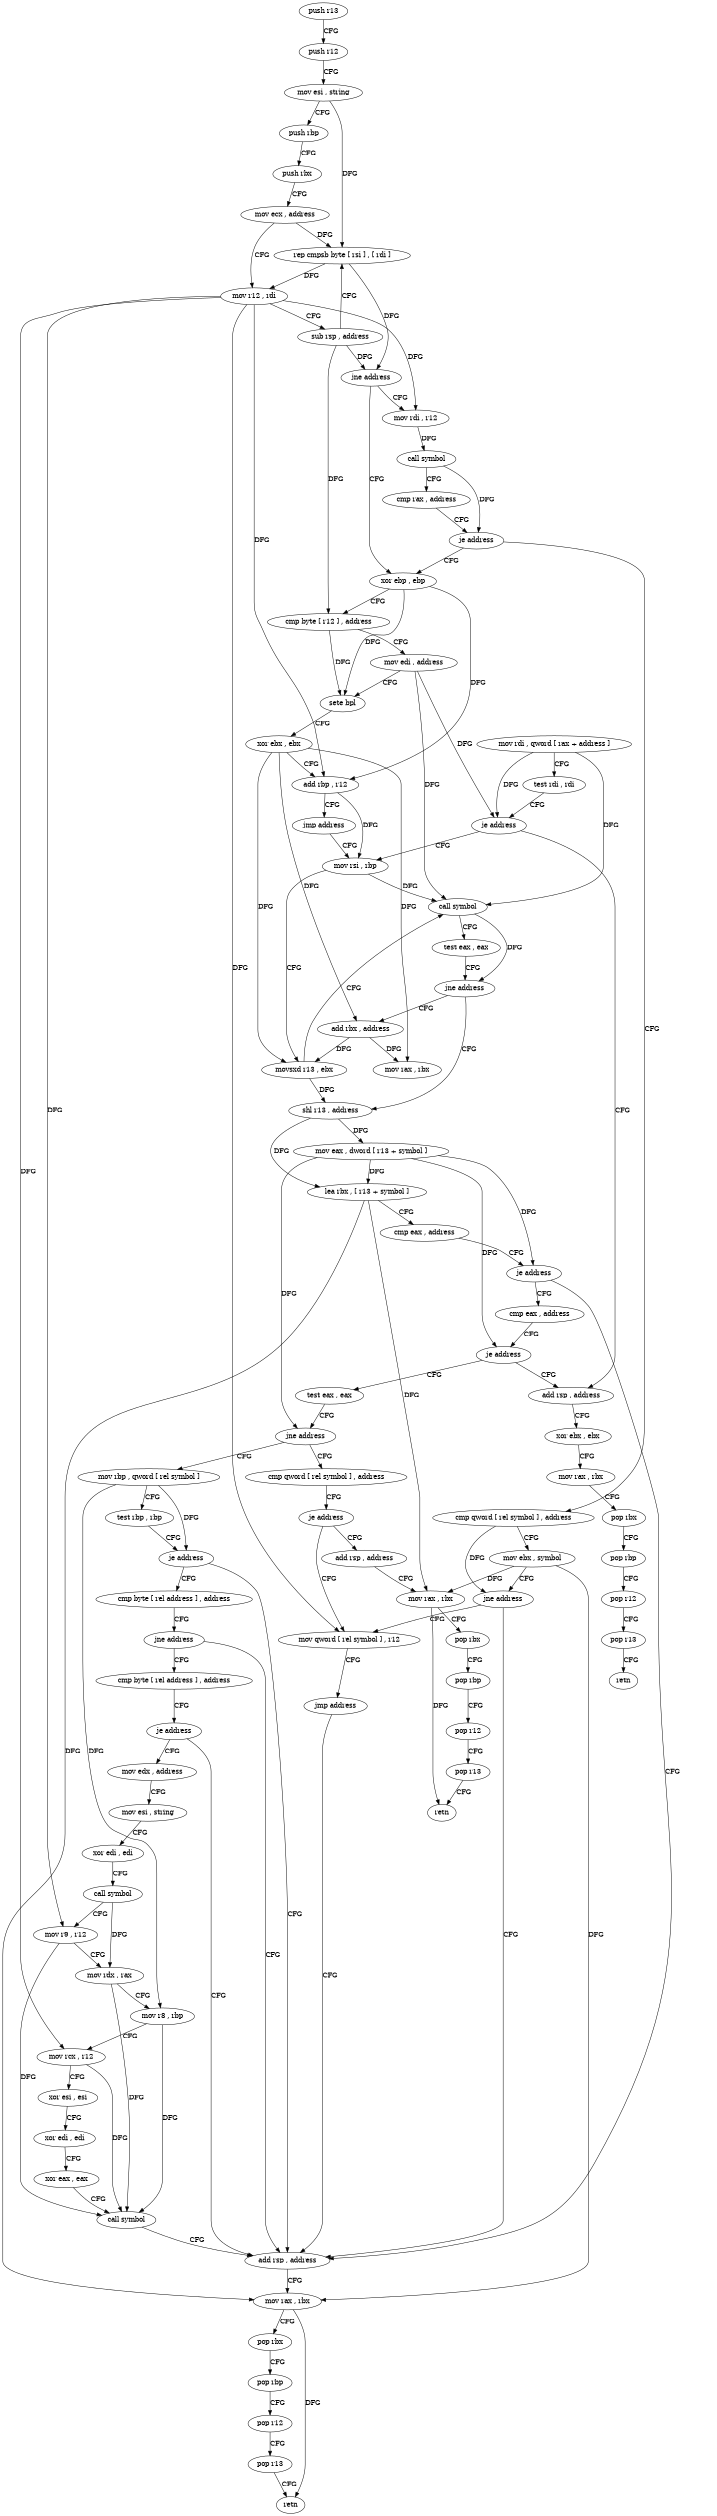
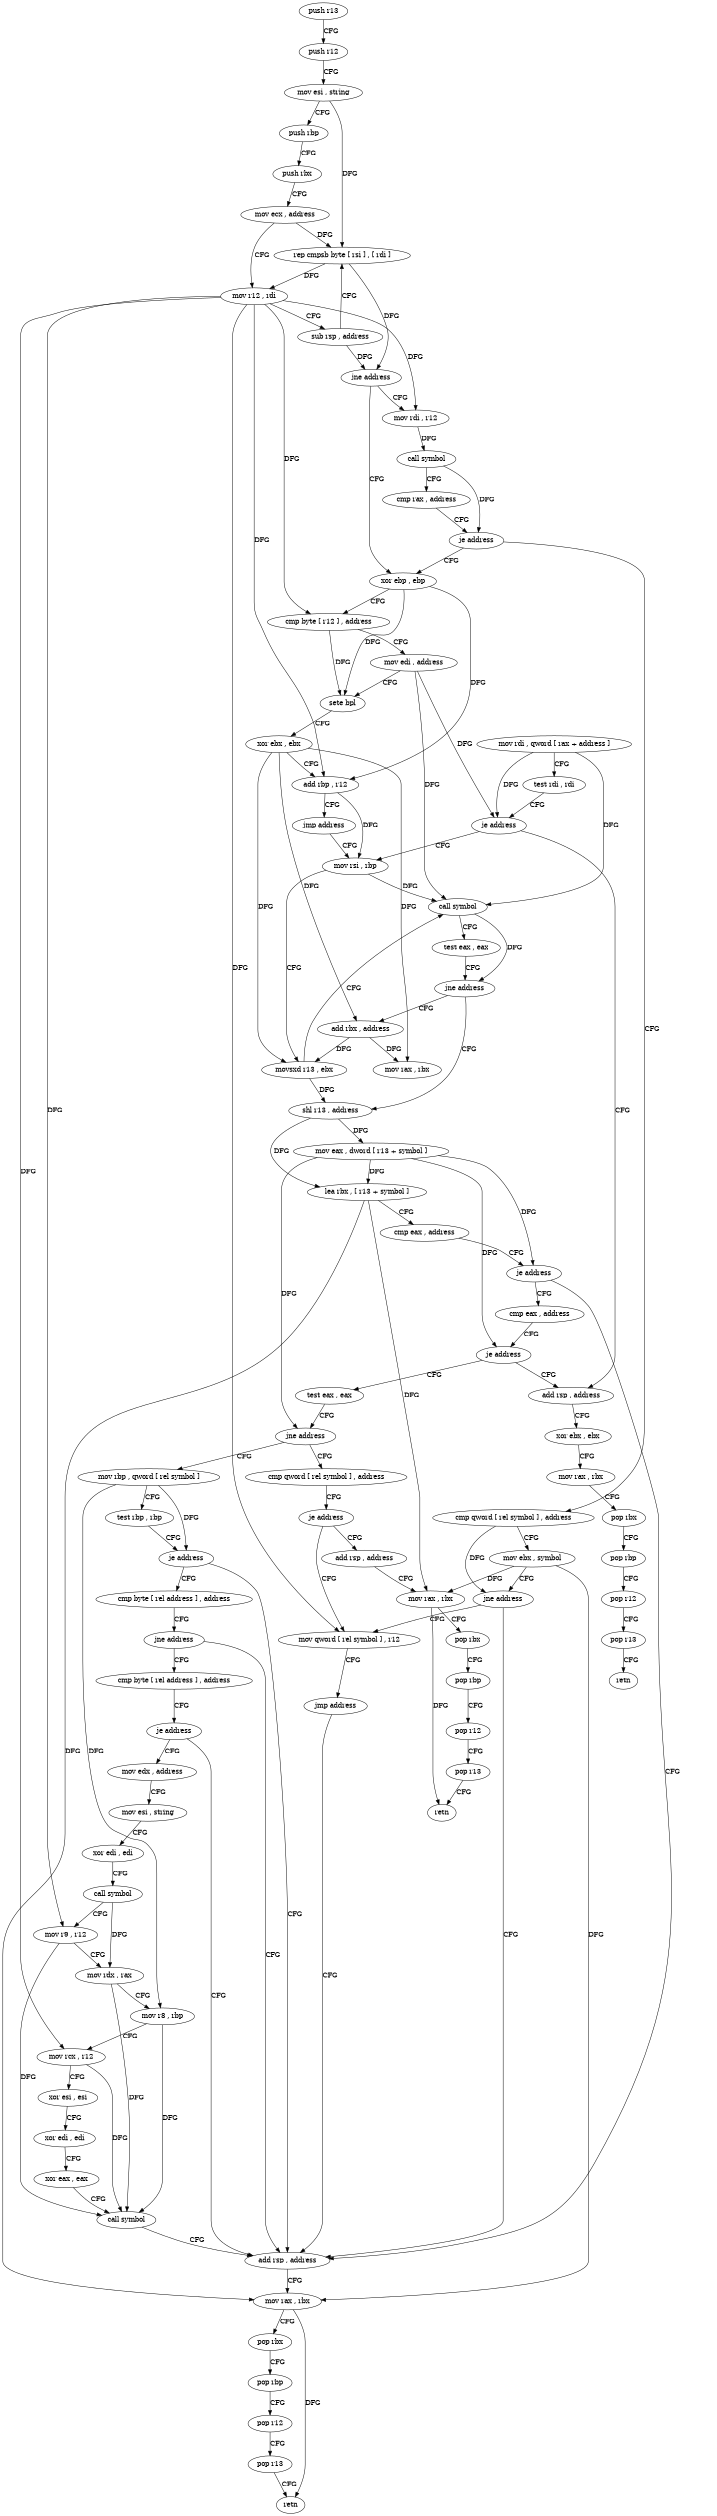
(328, 476) -> (284, 459)
